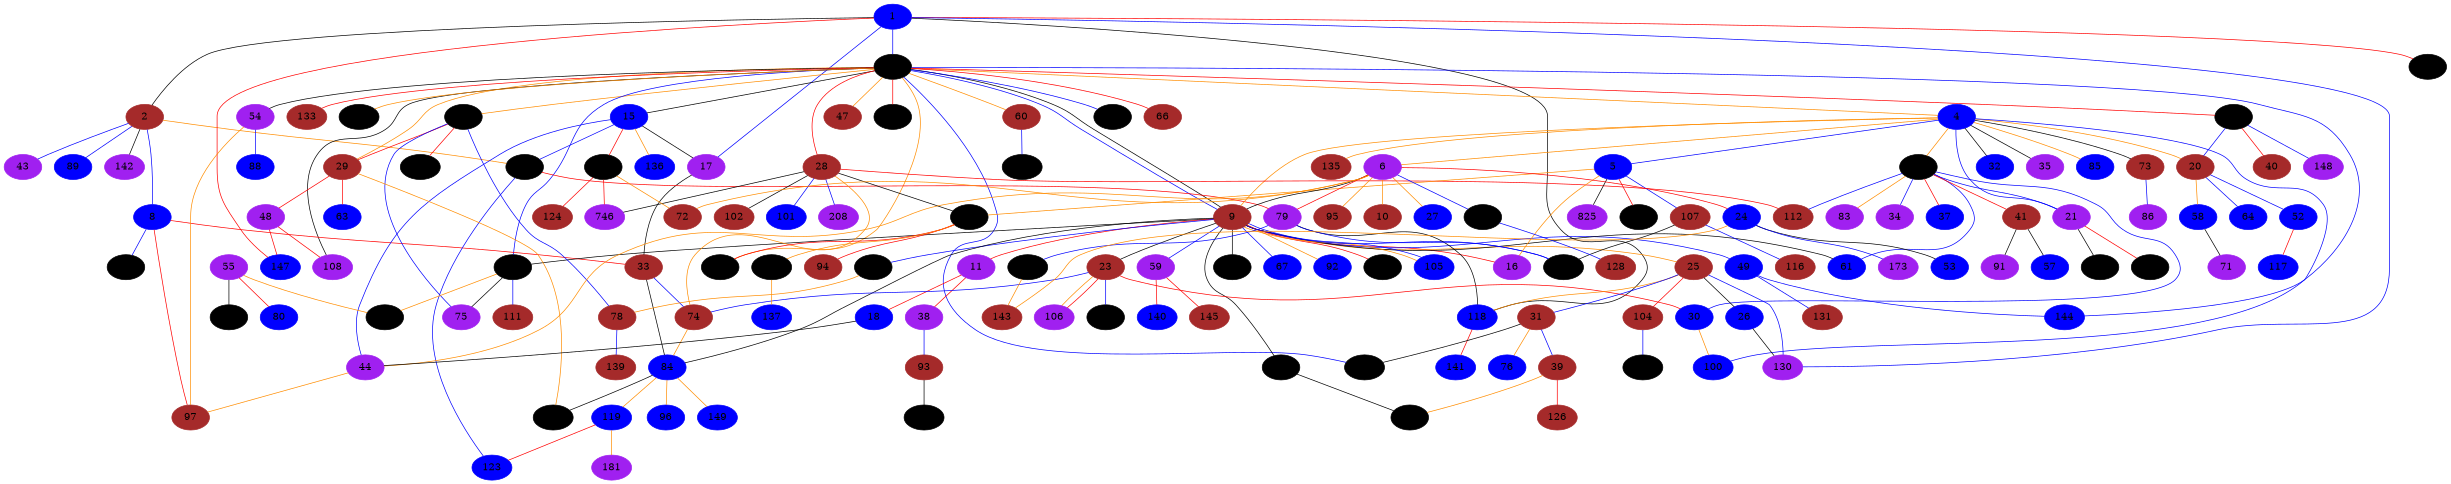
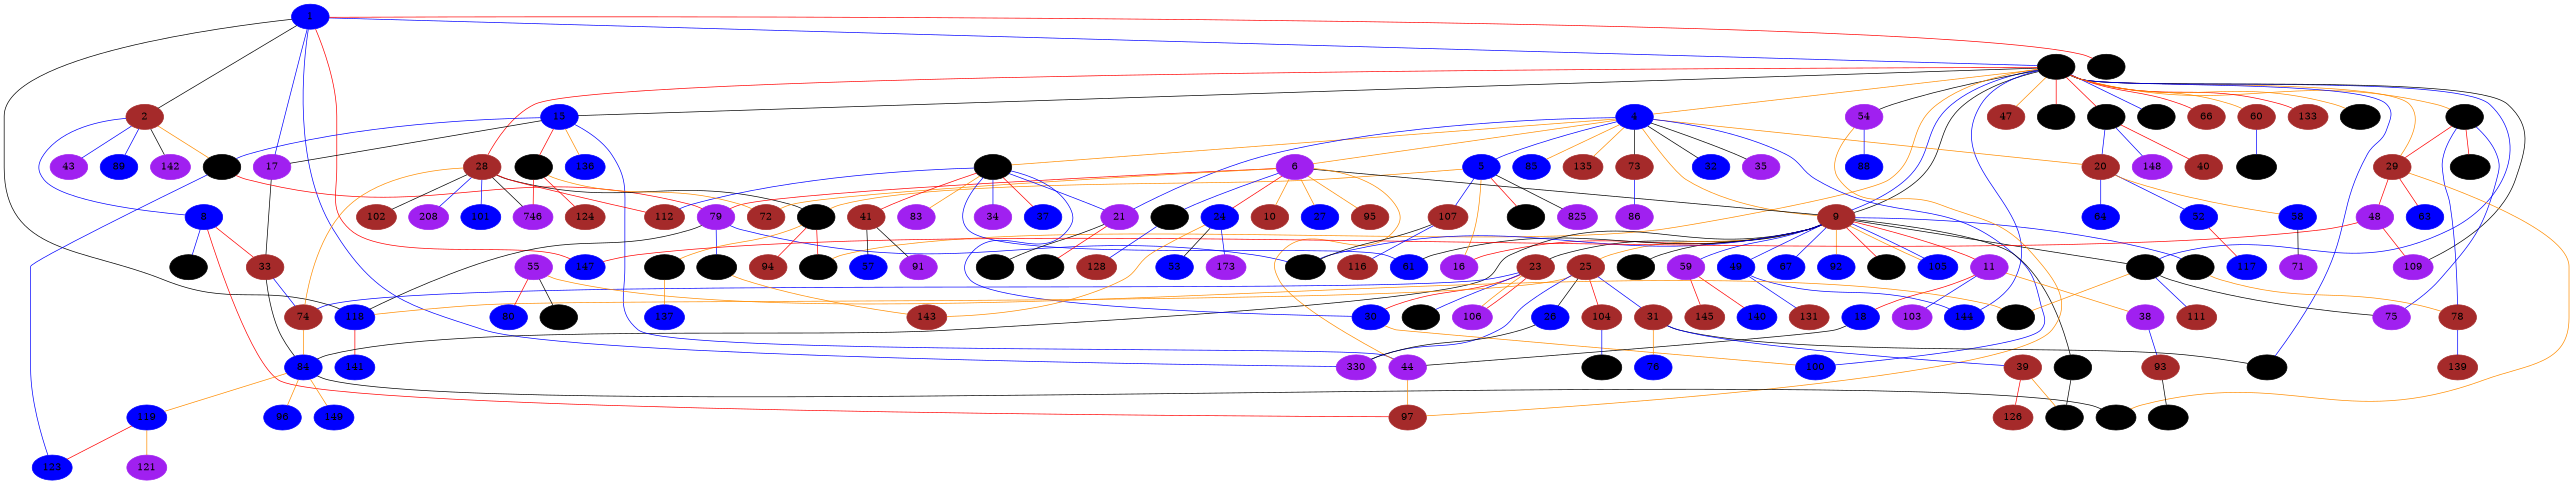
(333, 267) -> (2413, 267)
(957, 286) -> (2067, 292)
none -> (1912, 317)
(1783, 367) -> (1356, 367)
(612, 468) -> (147, 468)
